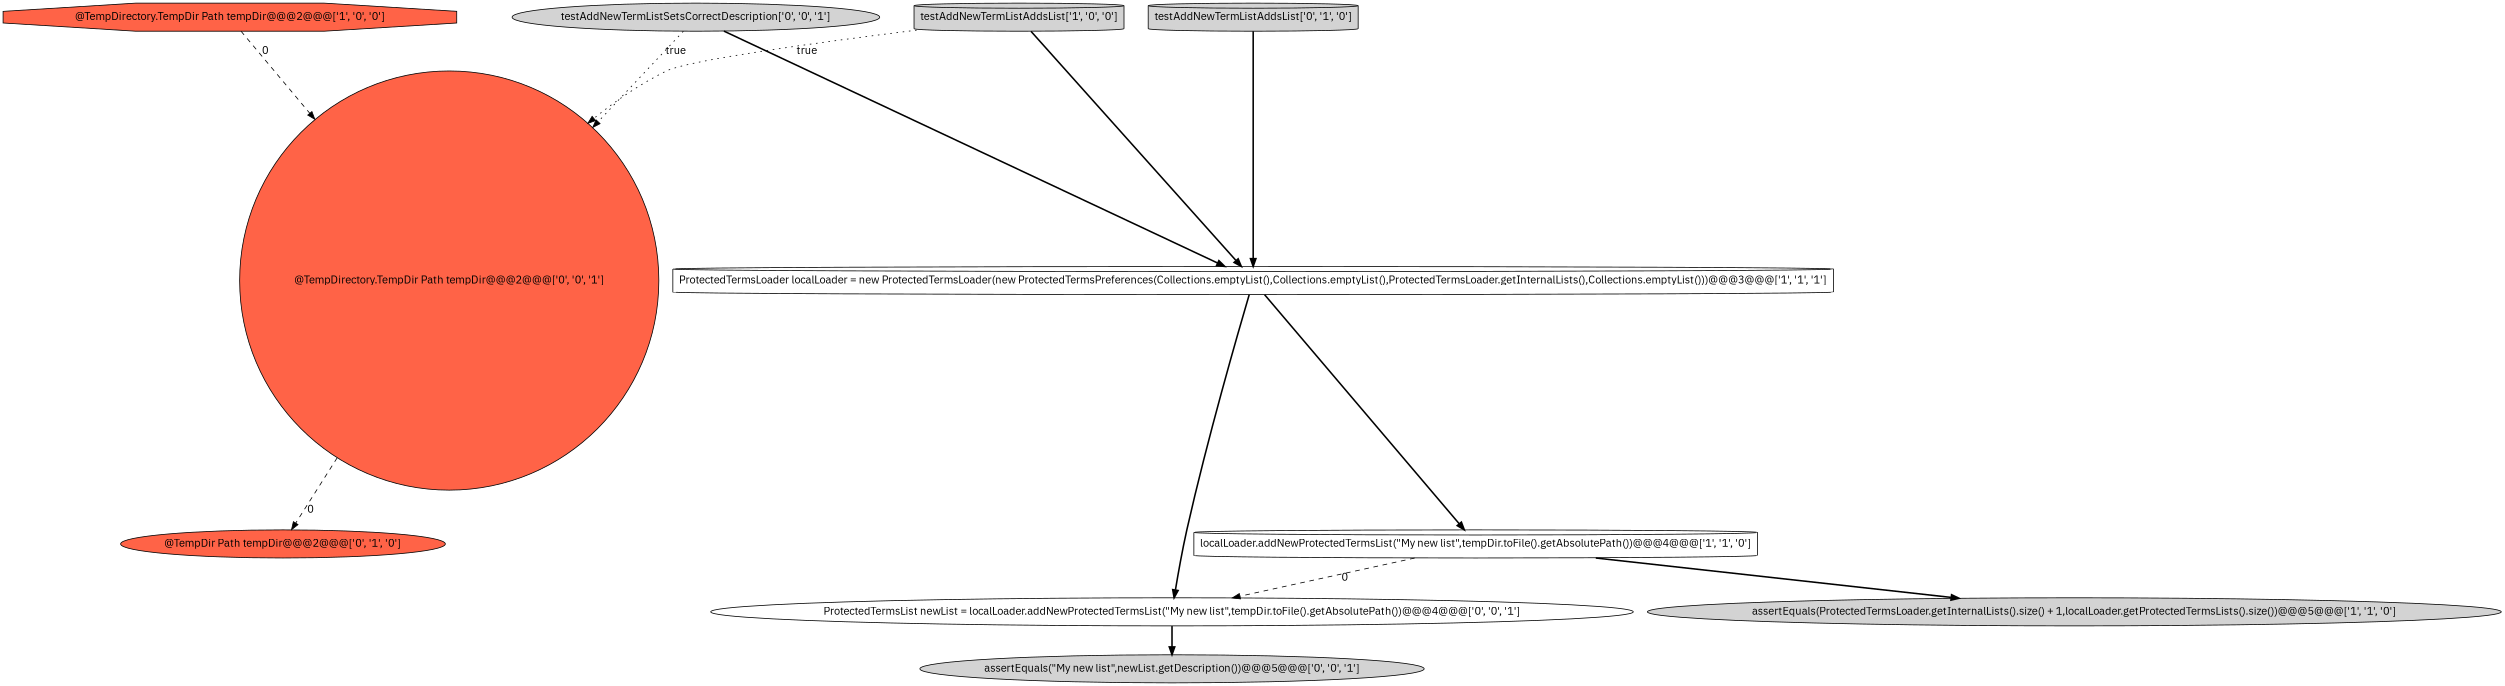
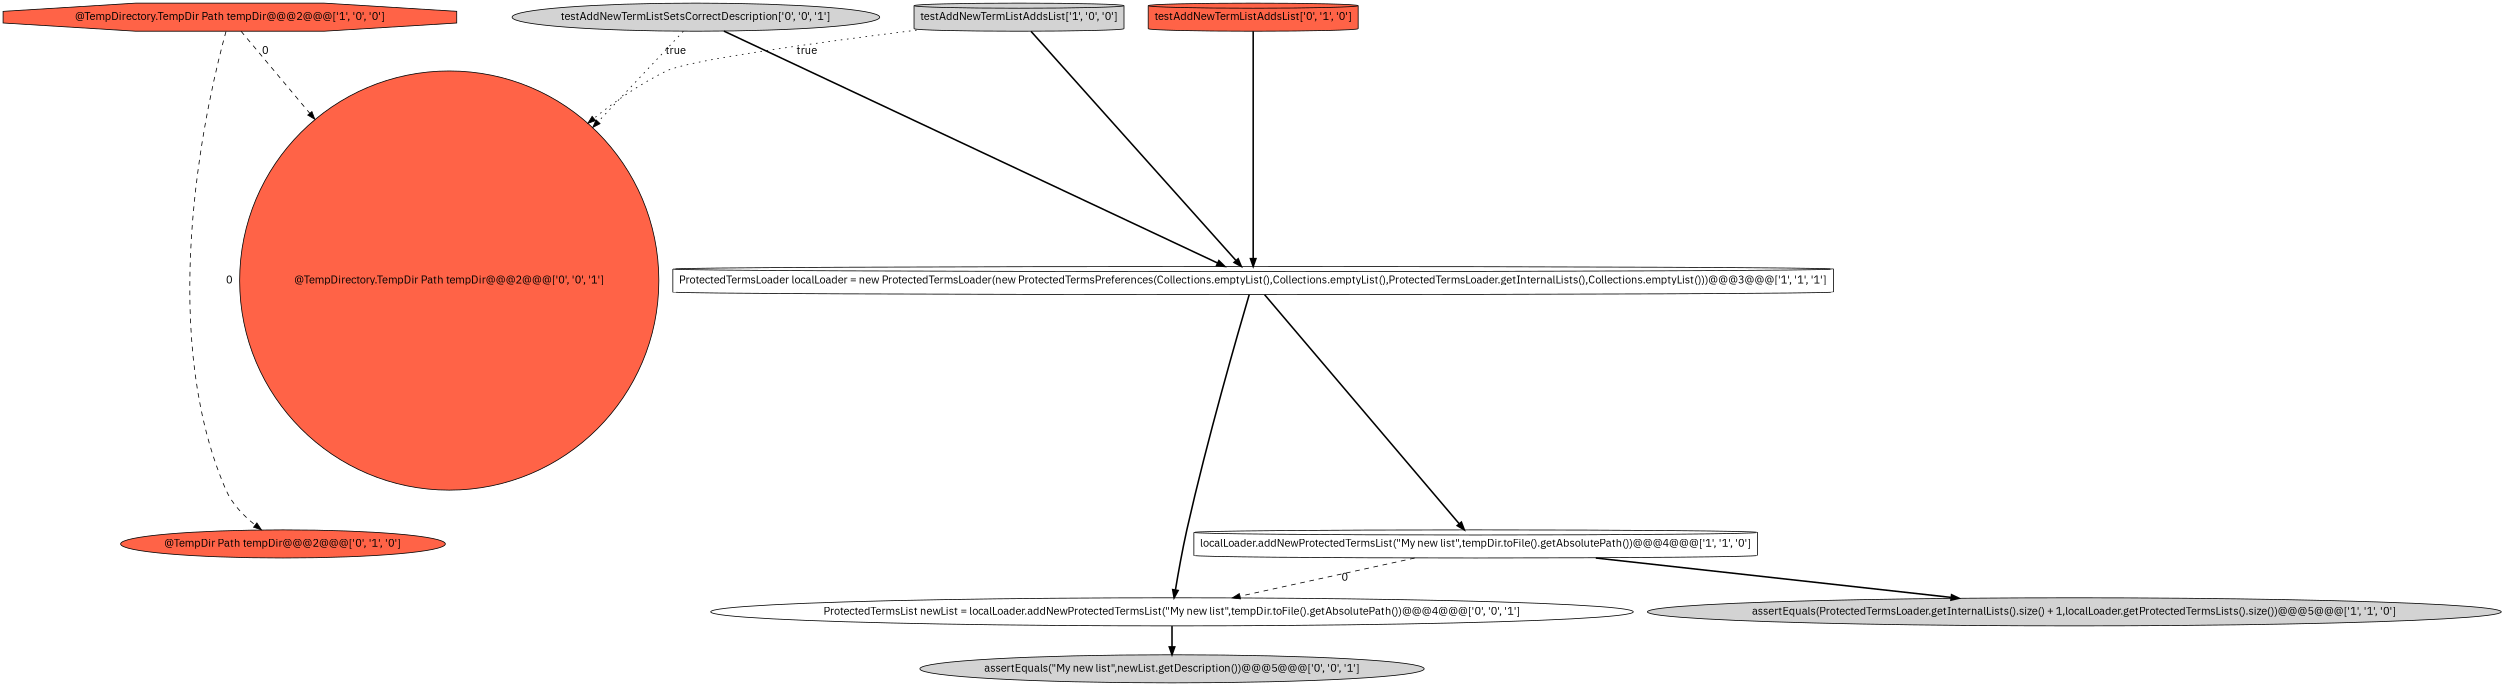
(1253, 17) -> (1253, 17)
(316, 490) -> (190, 284)
